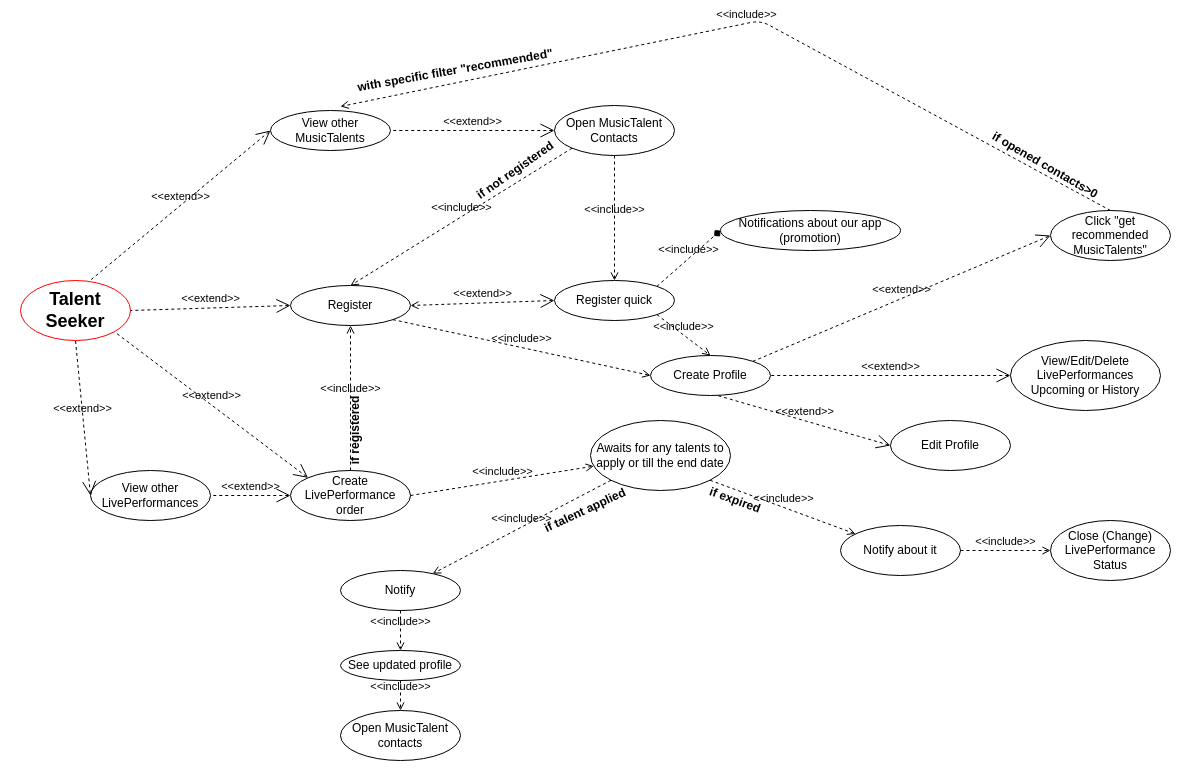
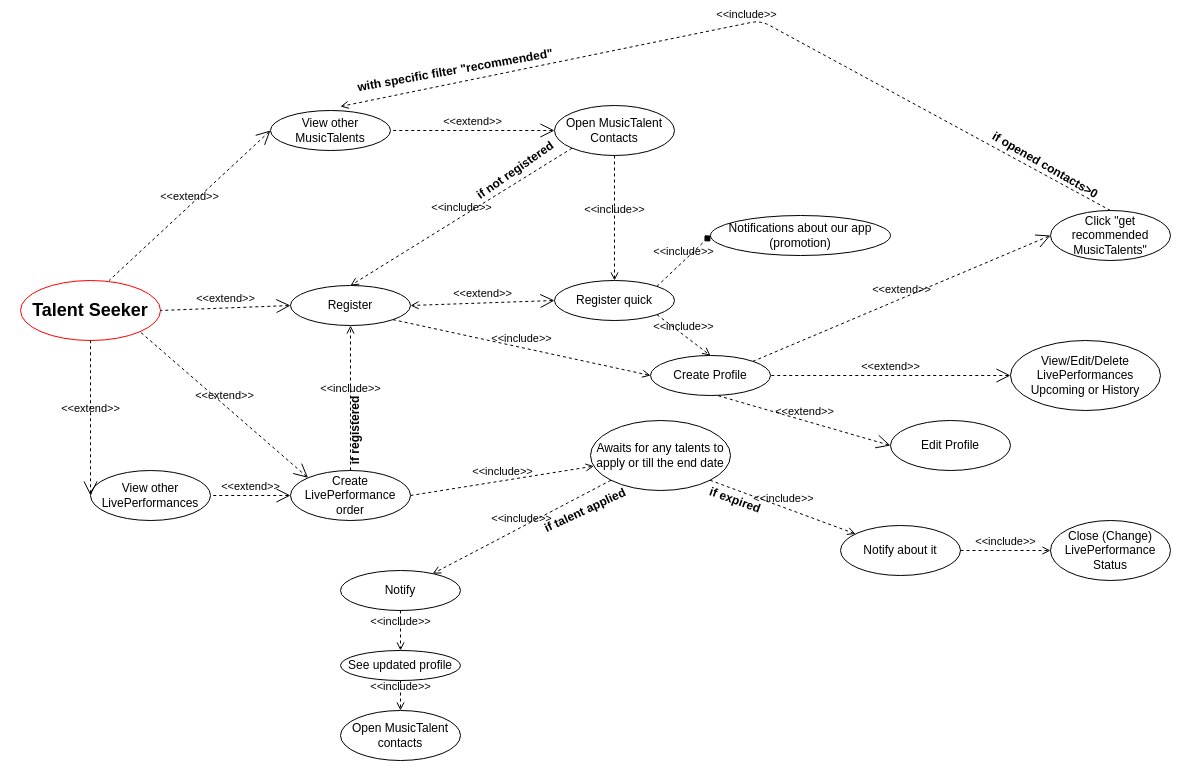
(811, 231) -> (801, 236)
(76, 311) -> (91, 311)
